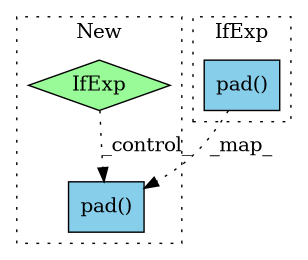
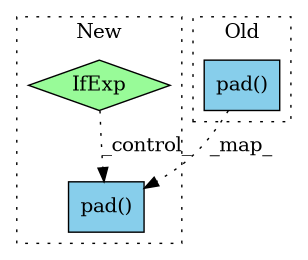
(242, 33) -> (242, 33)
